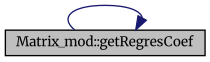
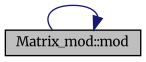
(105, 43) -> (73, 43)
